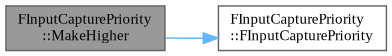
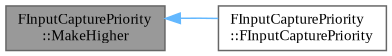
(184, 38) -> (199, 18)
